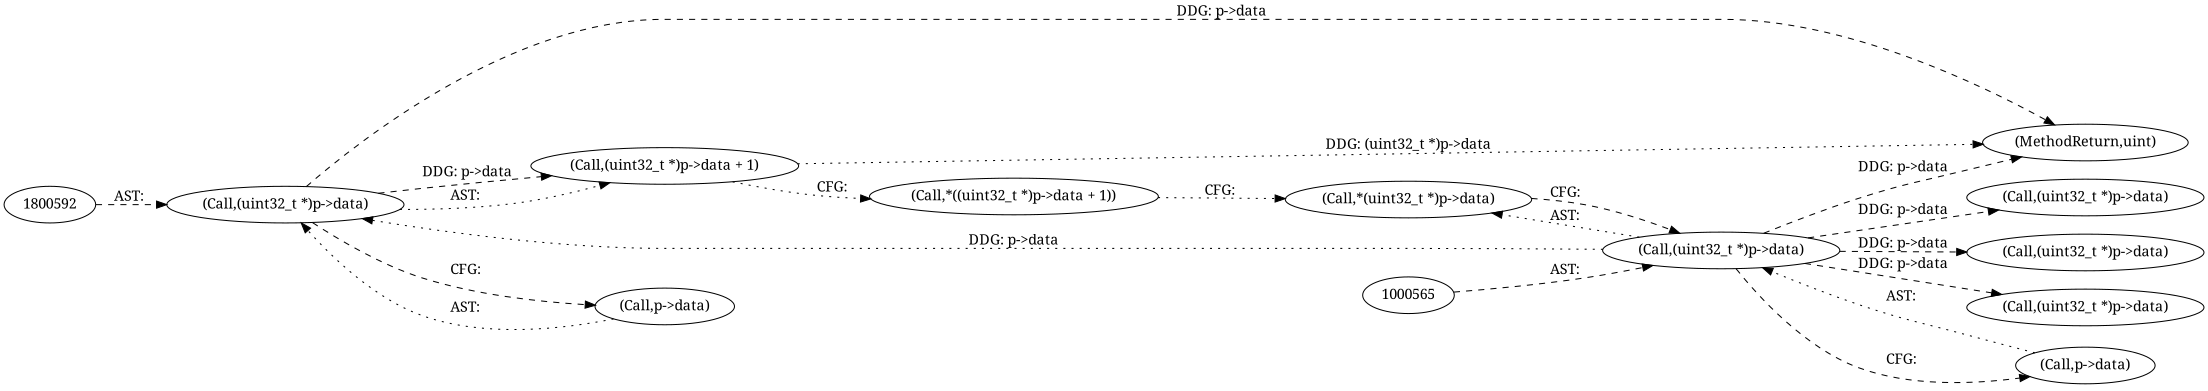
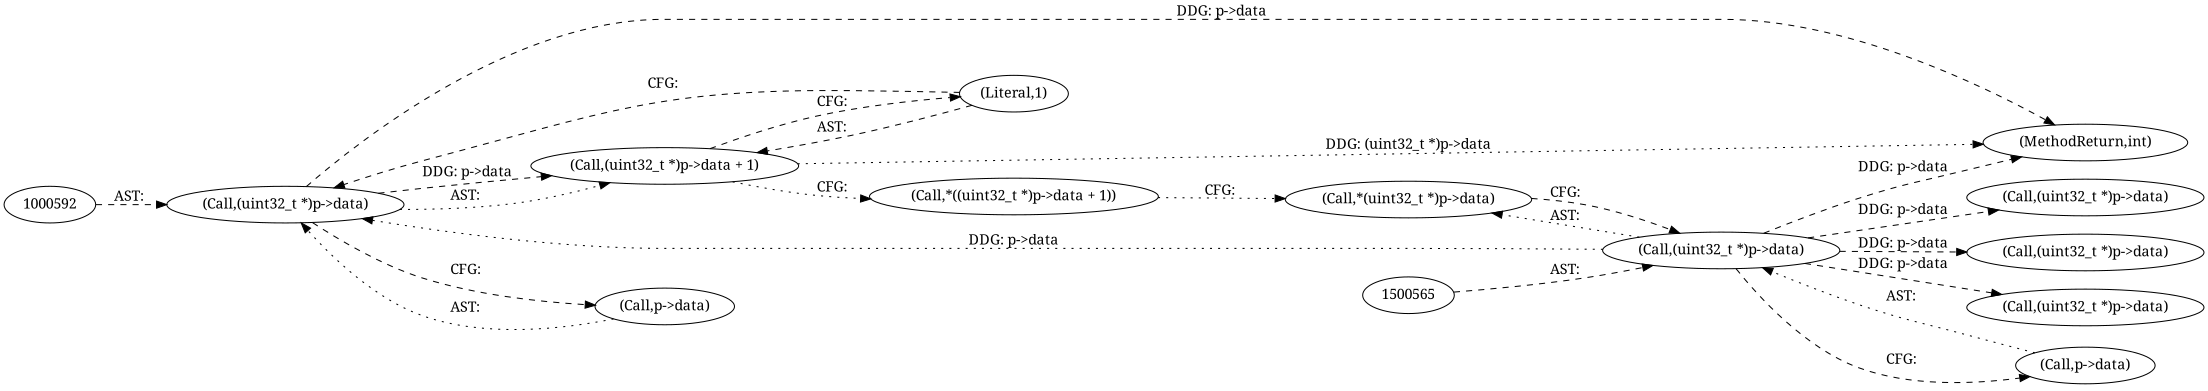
none -> (1014, 94)
(2085, 143) -> (2085, 143)
(50, 205) -> (50, 205)
(1408, 295) -> (1408, 295)
